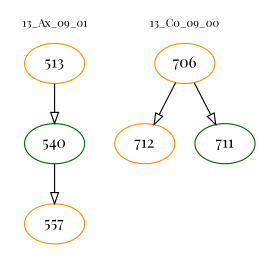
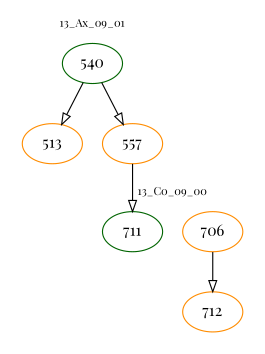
(55, 98) -> (75, 99)
(202, 99) -> (133, 188)
